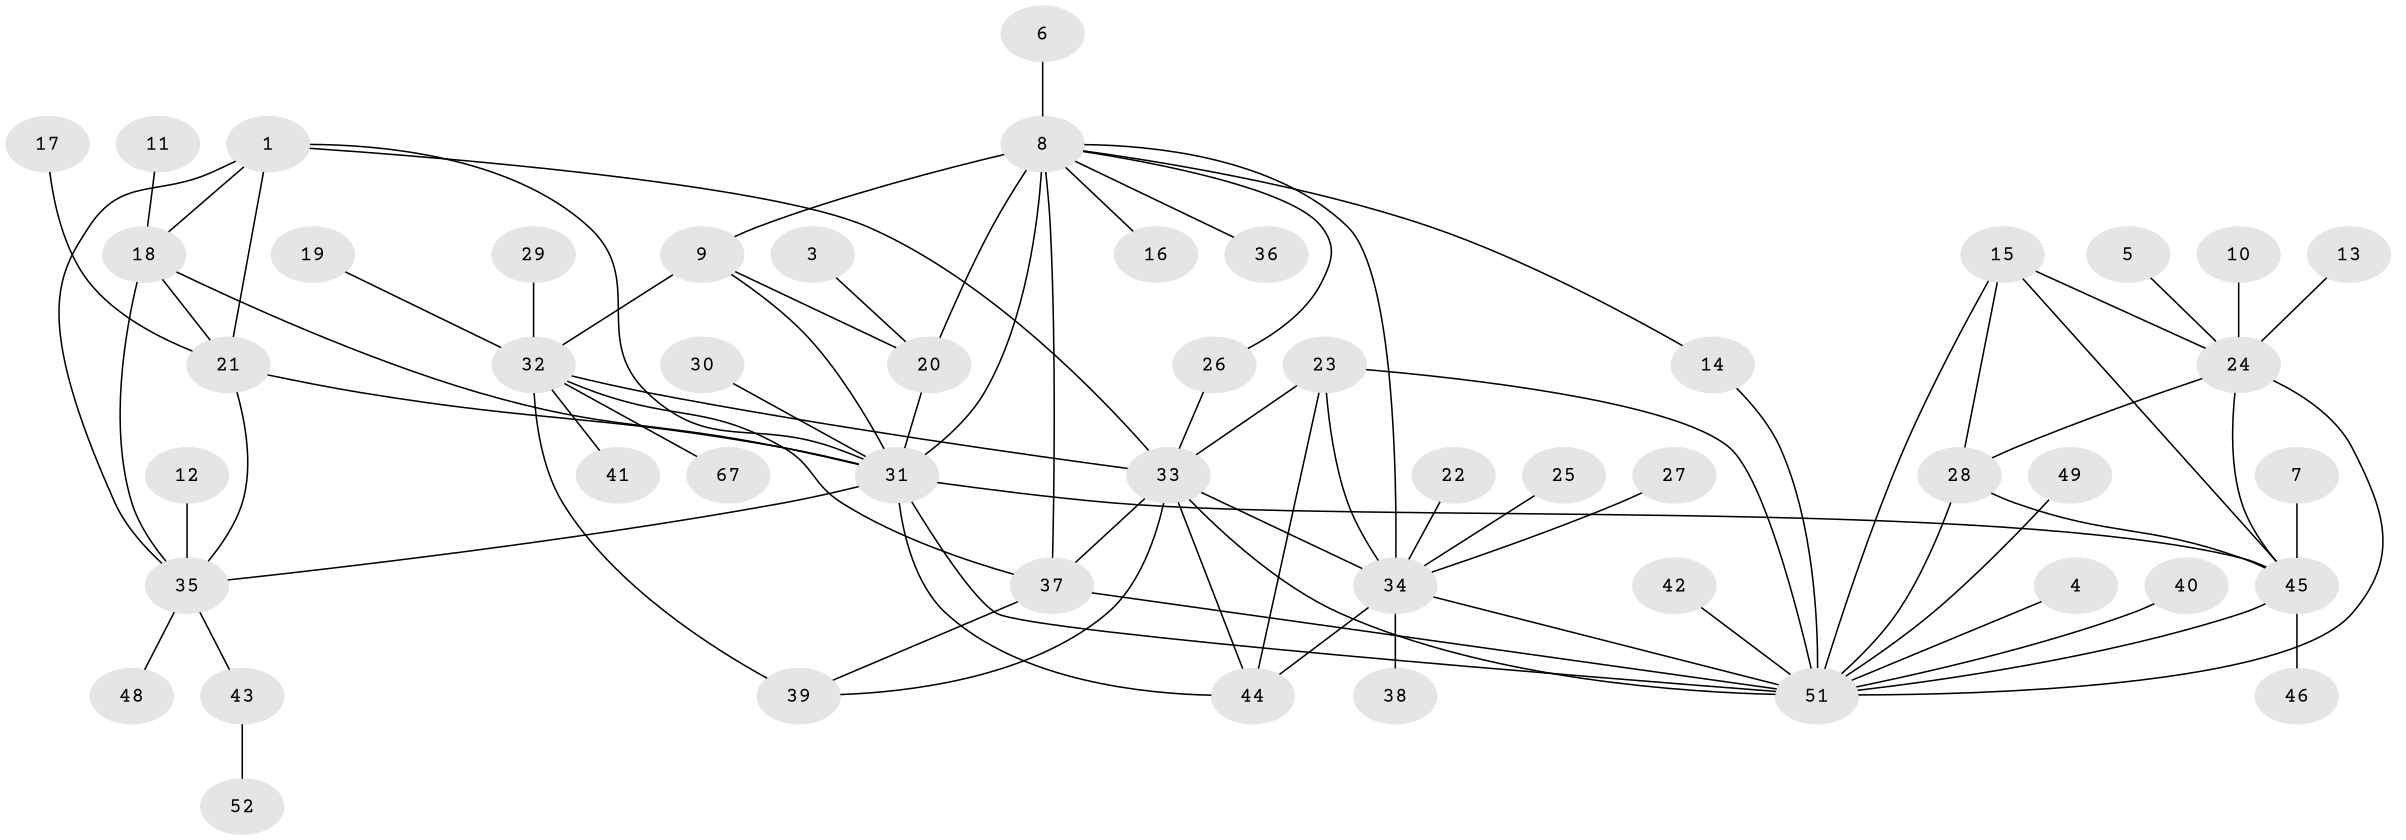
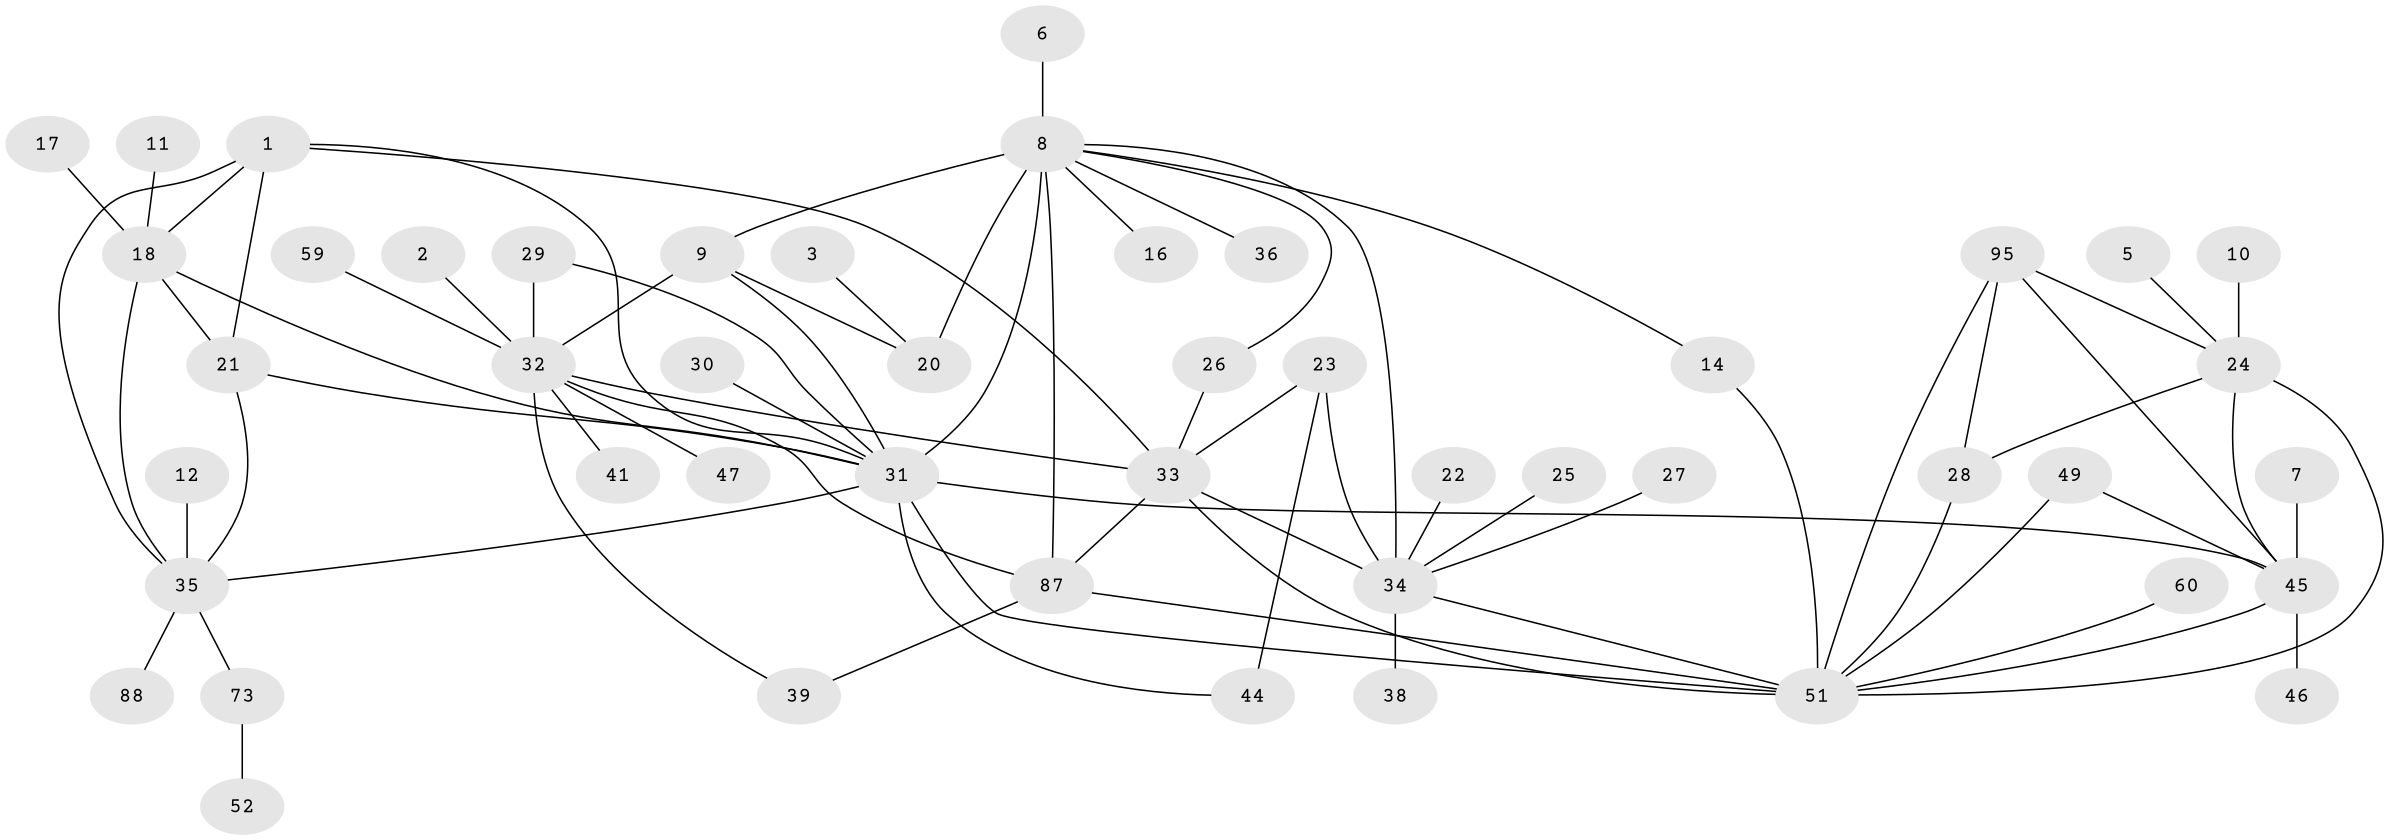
(313, 255) -> (313, 255)
none -> (423, 255)
(2003, 255) -> (2003, 255)
(2349, 255) -> none
(91, 285) -> (96, 199)
(1668, 419) -> none
(913, 420) -> (742, 328)
(728, 475) -> (728, 475)
(2107, 527) -> (2183, 531)
(1210, 585) -> none
(1052, 586) -> (1052, 586)
(1674, 586) -> none
(2076, 586) -> none
(2187, 586) -> (2187, 586)
(1324, 641) -> none
(1040, 654) -> none
(132, 696) -> (132, 696)
(242, 696) -> (242, 696)
